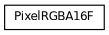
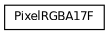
(54, 17) -> (54, 17)
